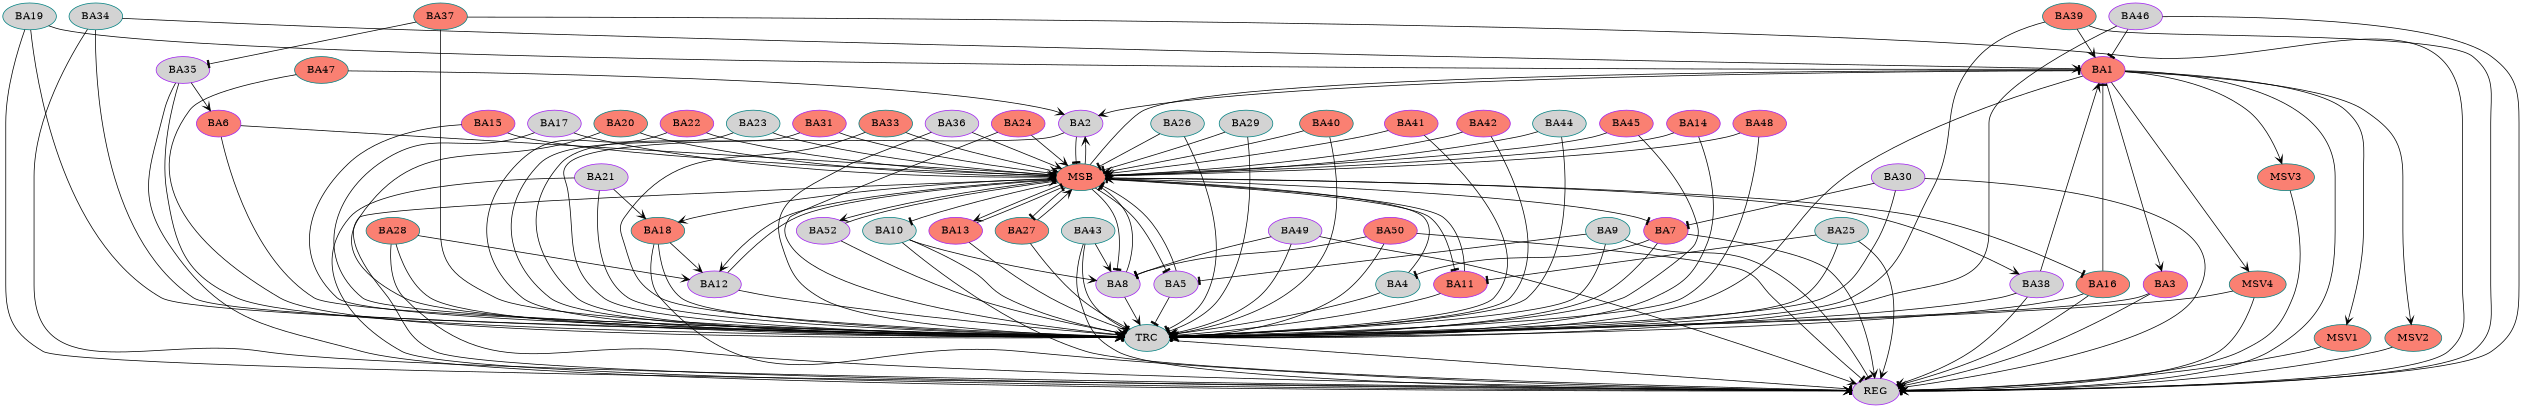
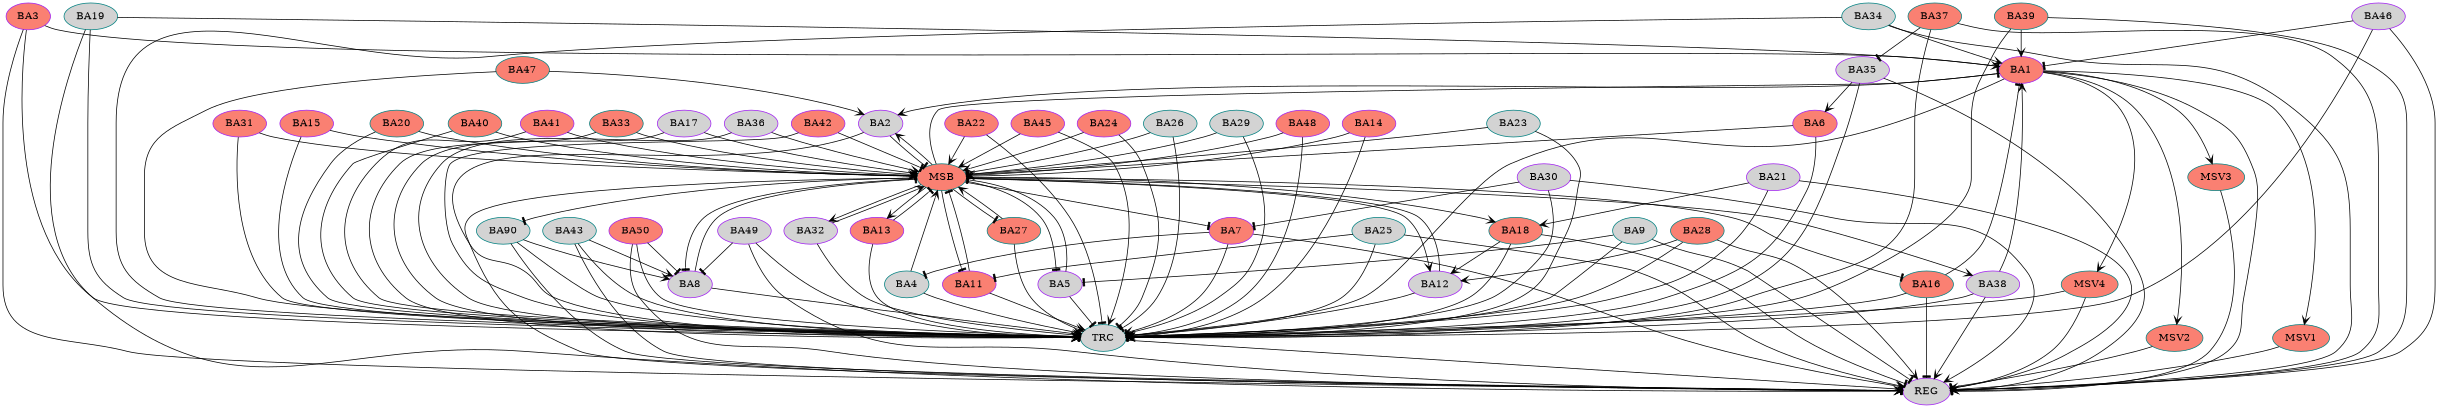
(1559, 124) -> none
(2133, 174) -> (1018, 55)
(823, 231) -> (811, 231)
(889, 231) -> (503, 231)
